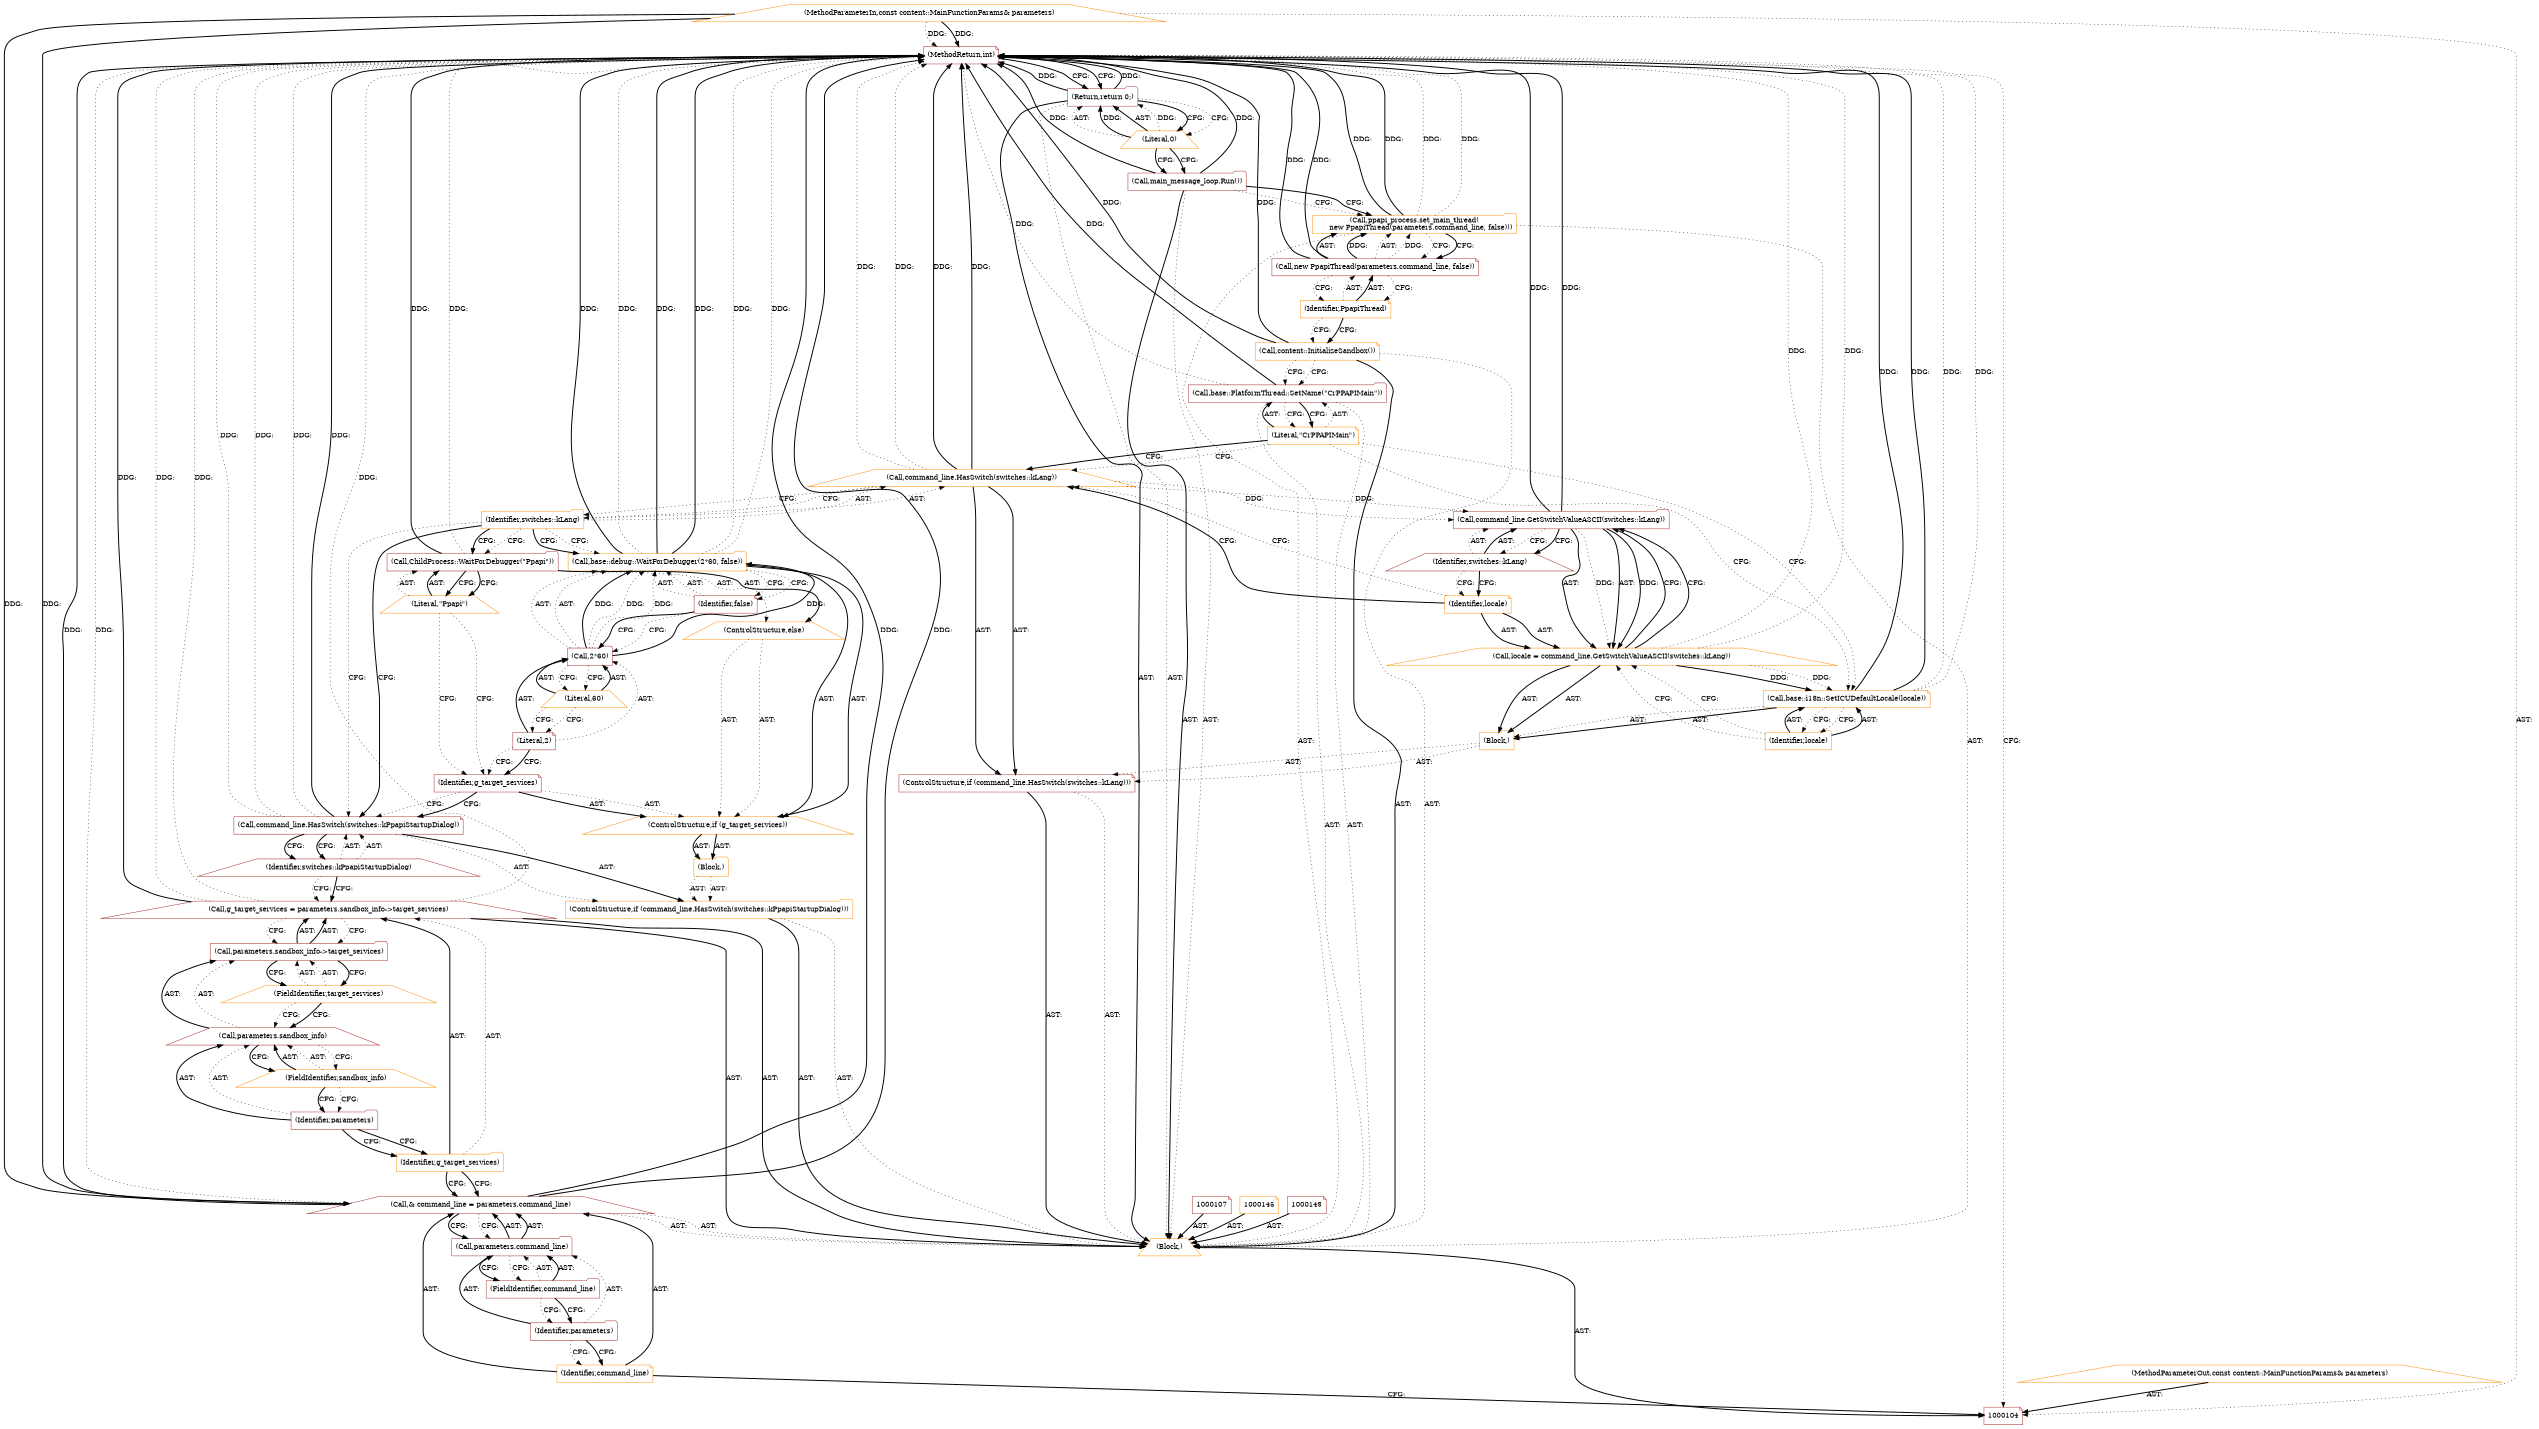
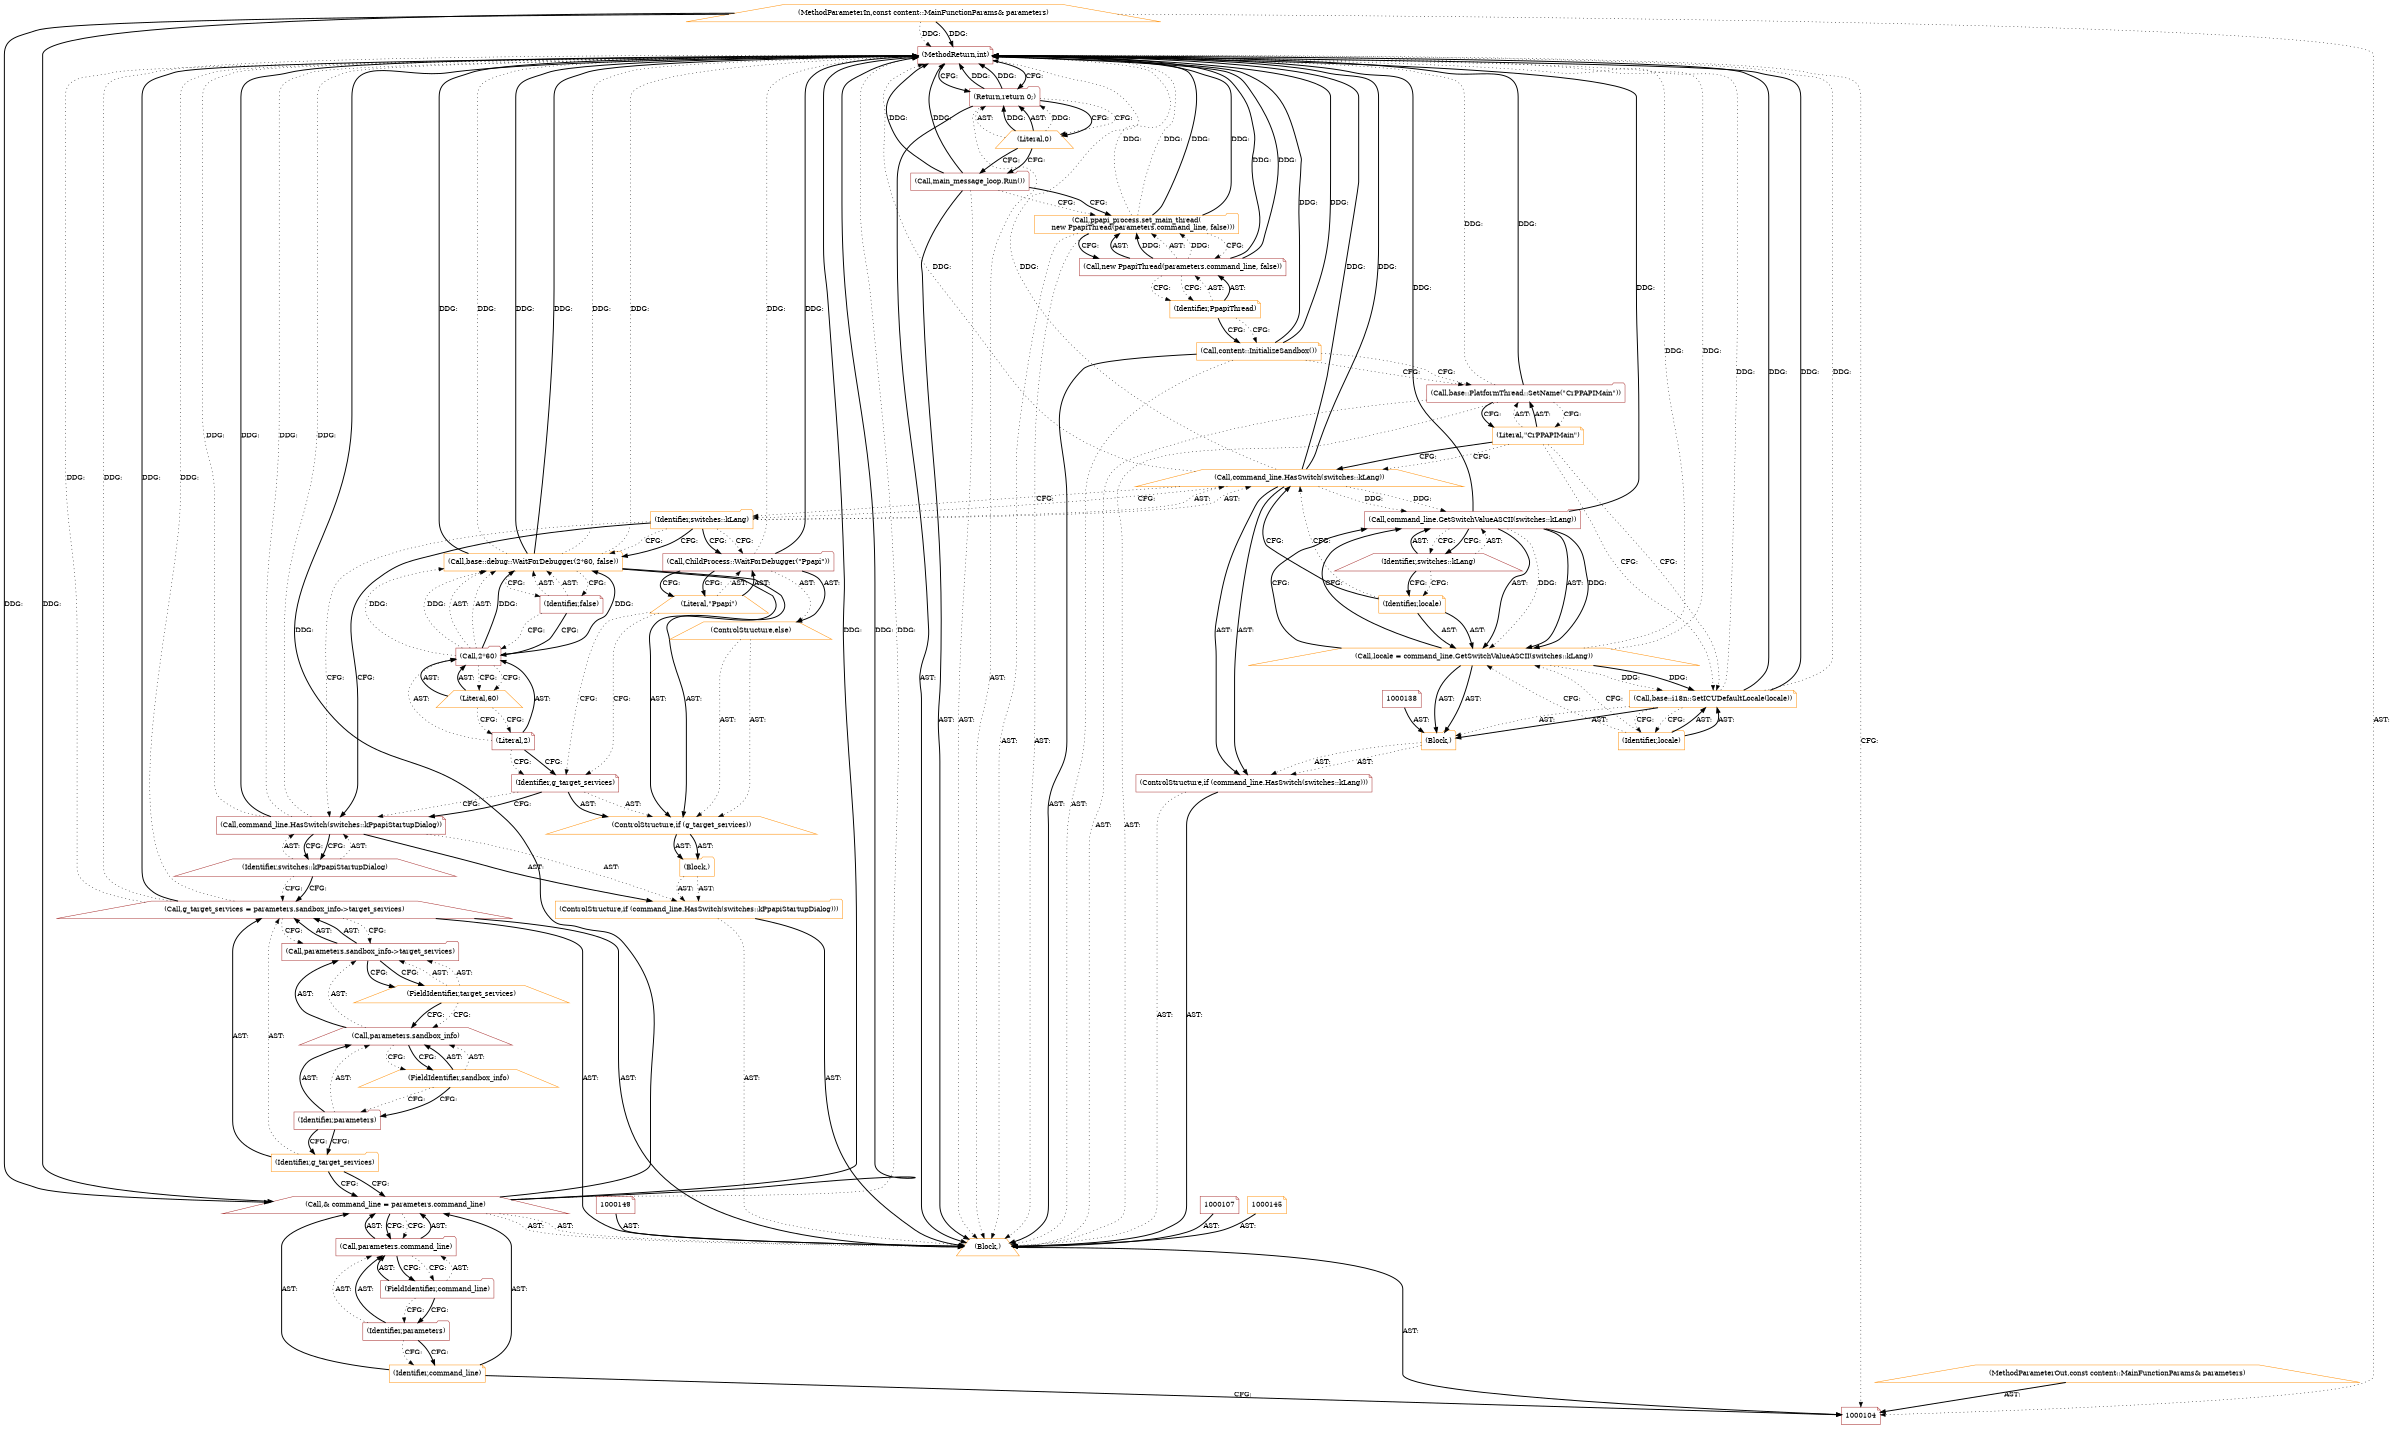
none -> (1402, 699)
